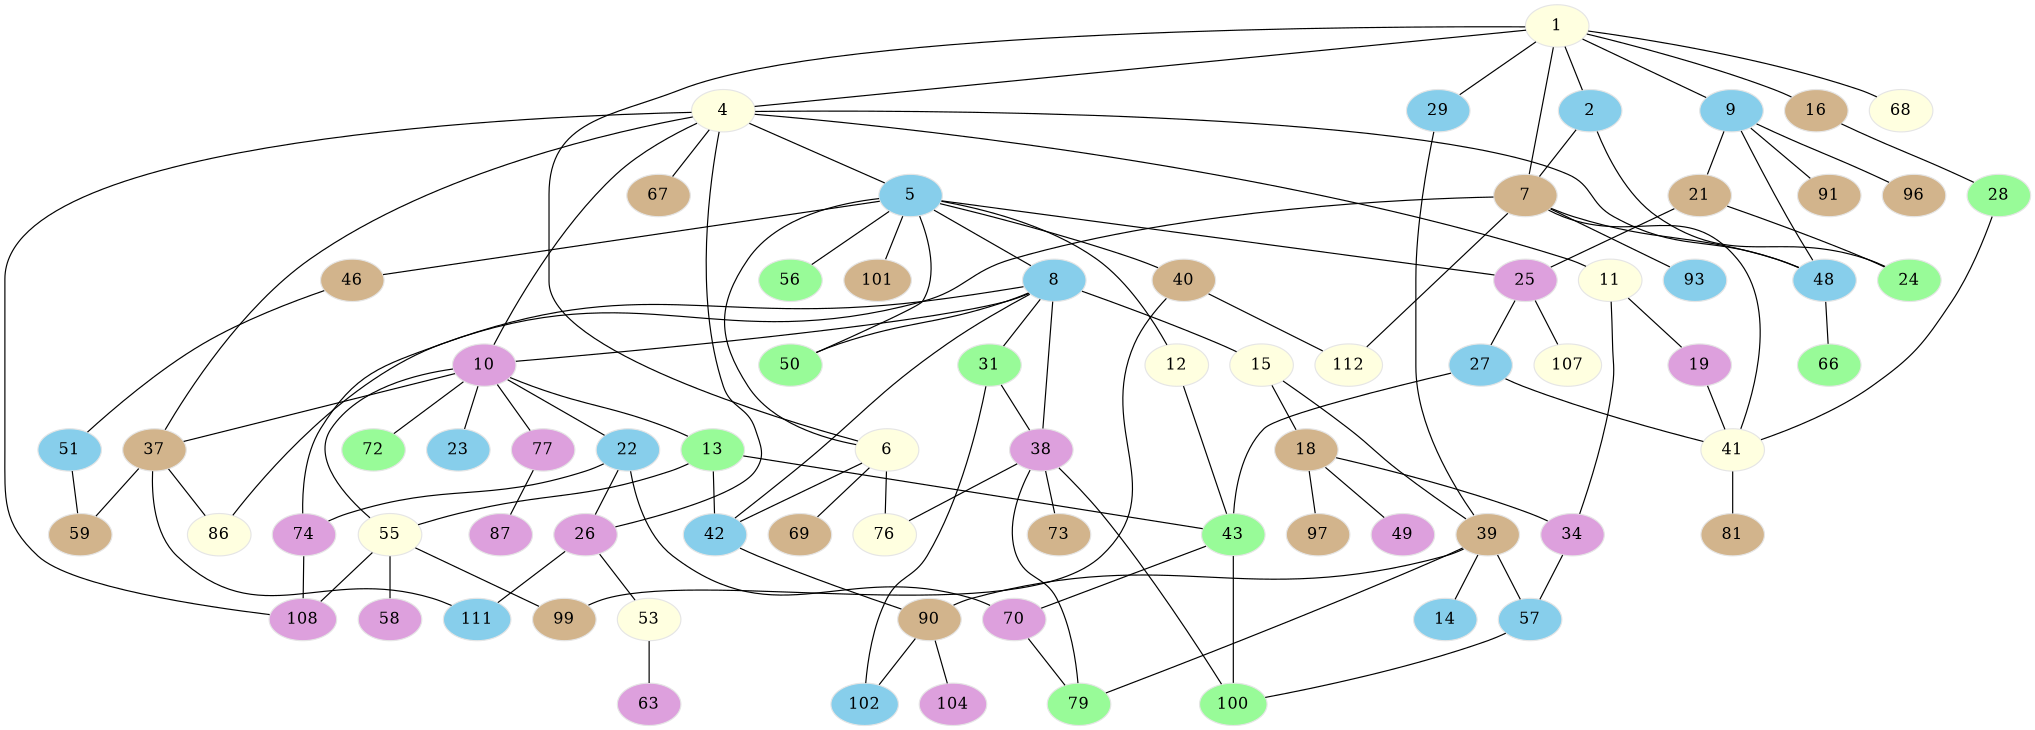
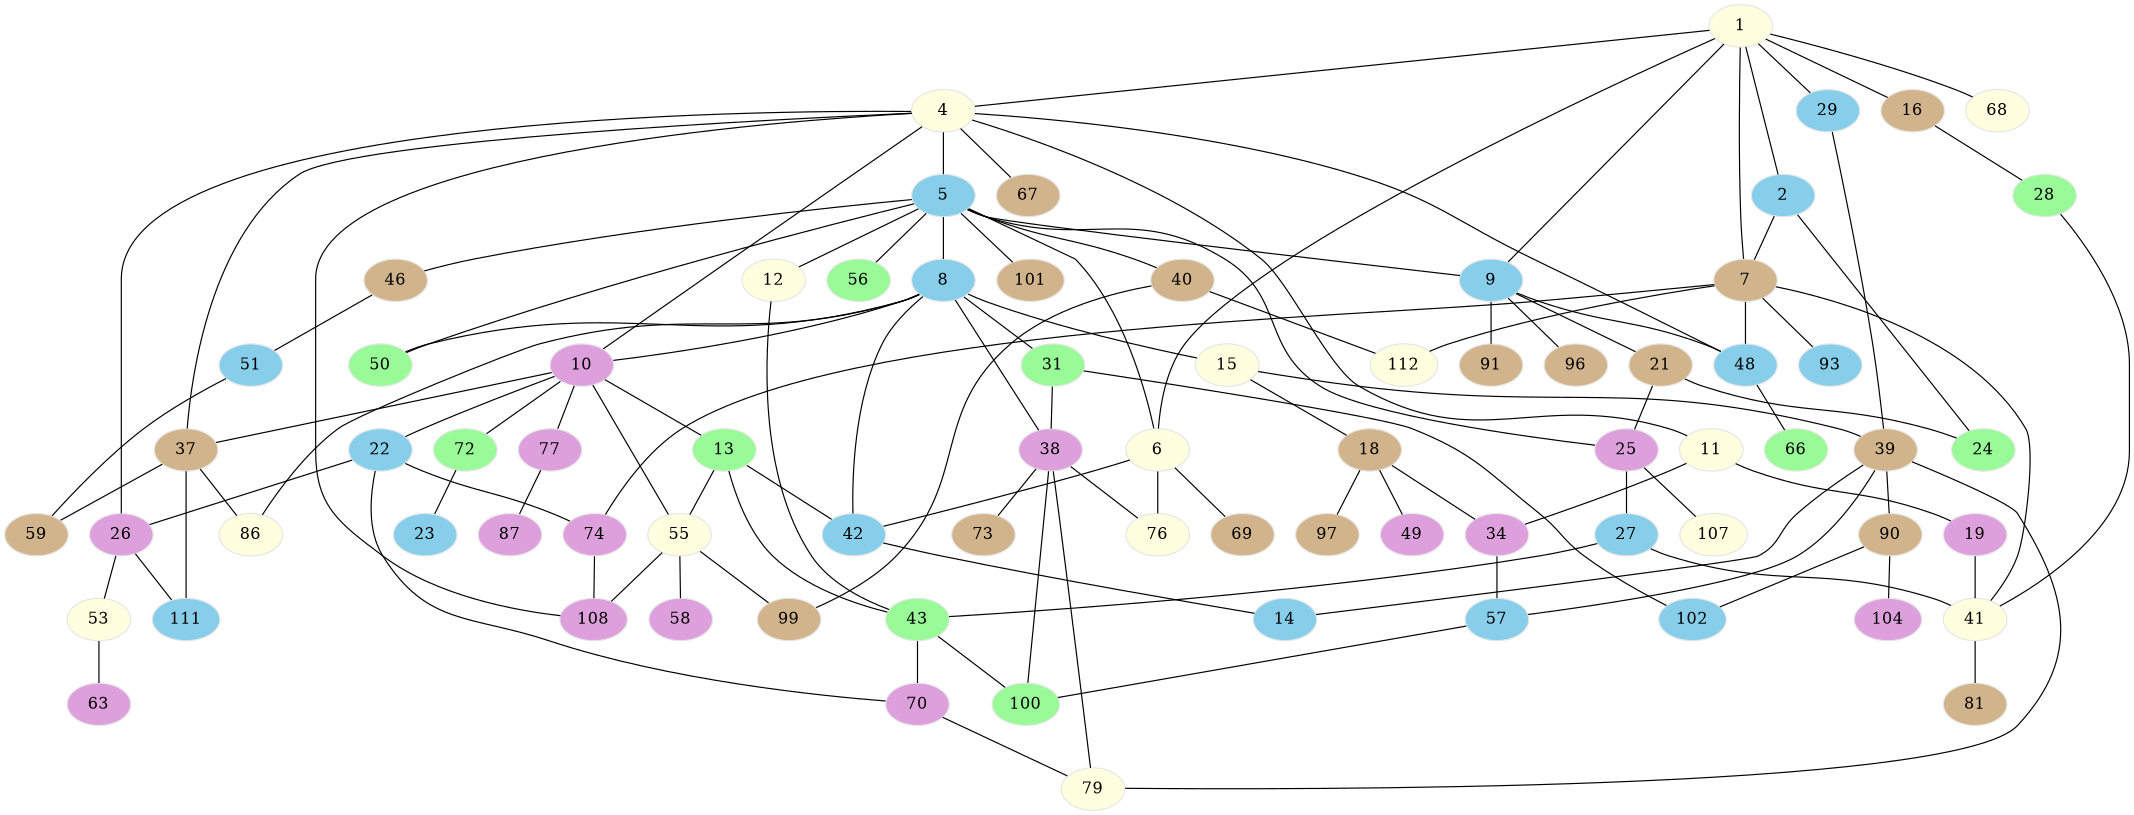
none -> (1225, 248)
(471, 408) -> (445, 492)
(820, 580) -> (1059, 579)
(1079, 704) -> (1093, 789)
